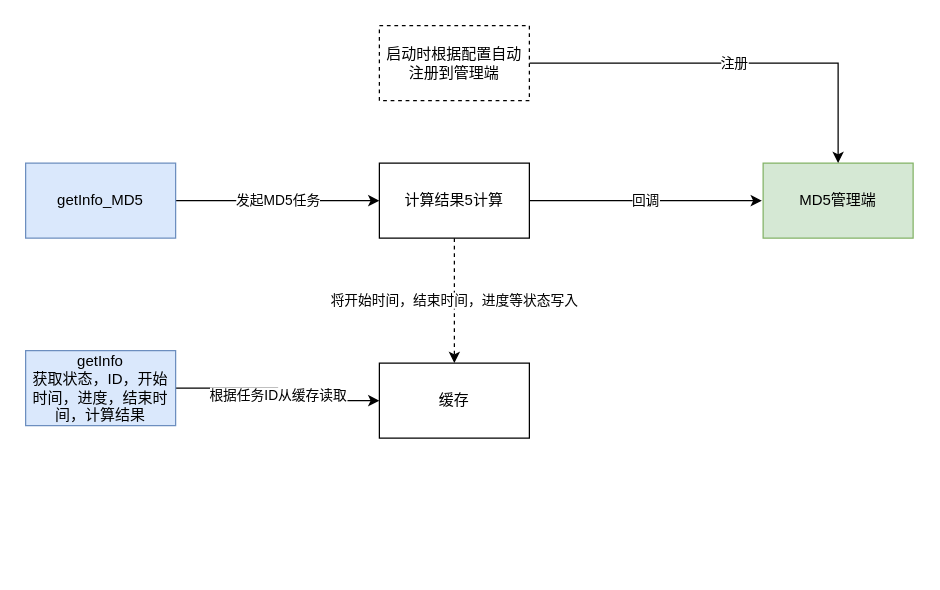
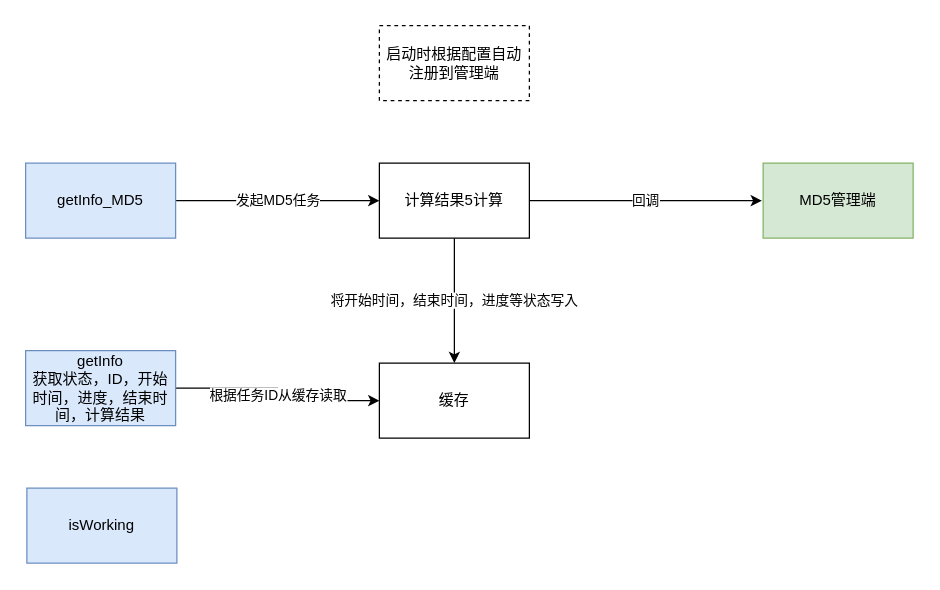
(730, 63) -> none
(454, 266) -> (454, 266)
none -> (102, 526)
